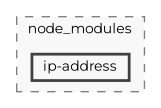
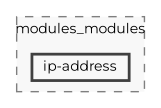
(81, 30) -> (81, 30)
